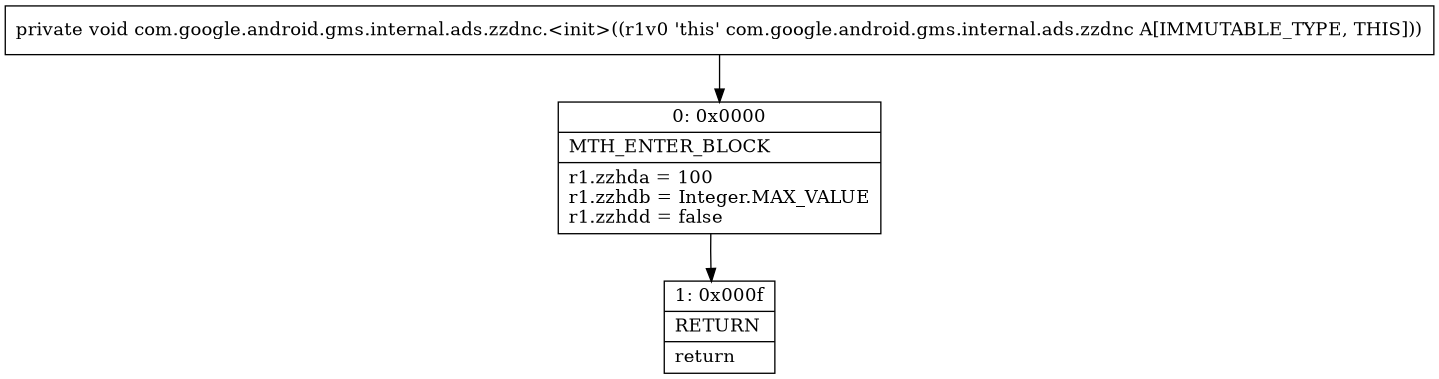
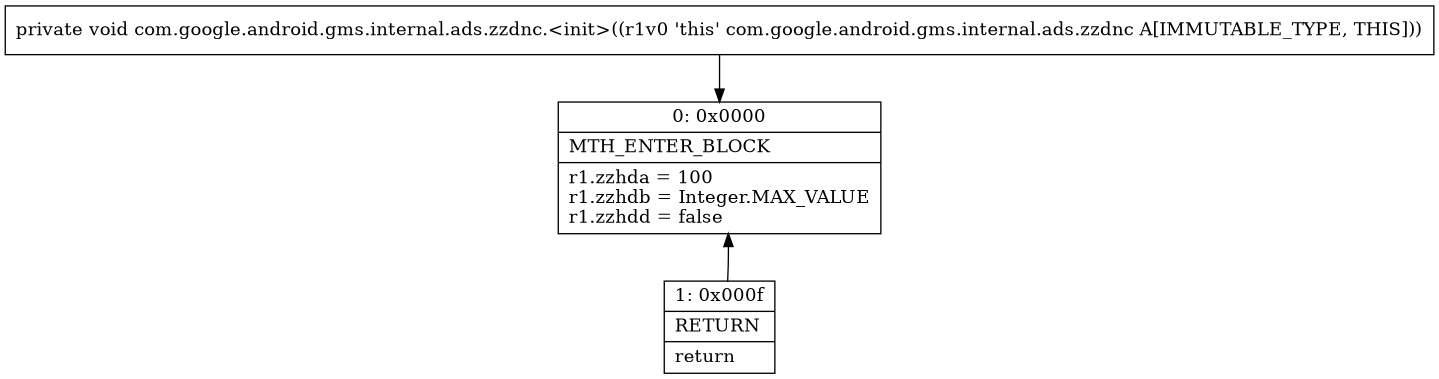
(711, 251) -> (728, 264)
